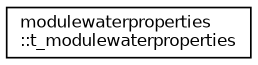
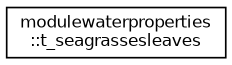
(129, 33) -> (116, 33)
